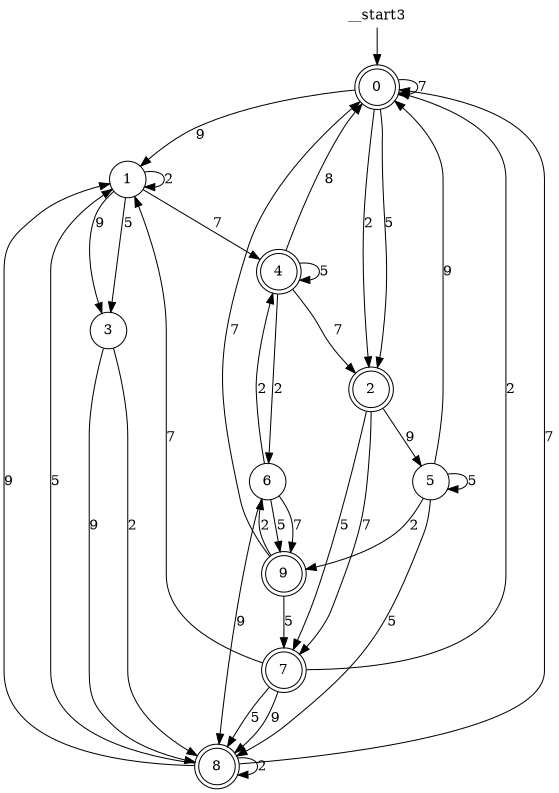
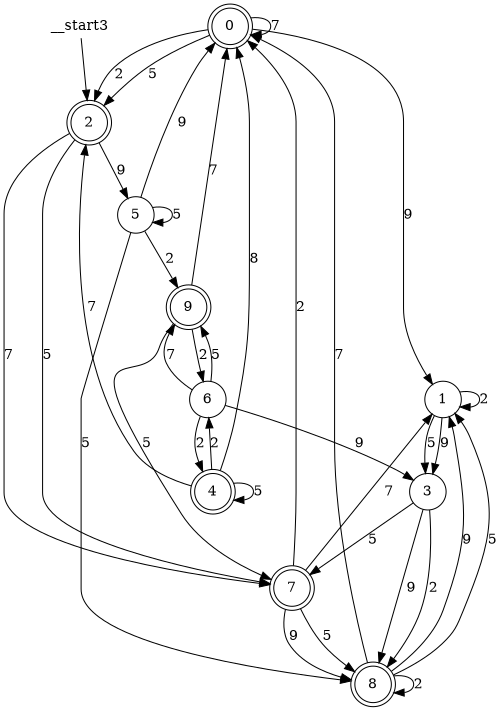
(377, 41) -> (84, 64)
(197, 222) -> none
none -> (366, 536)
(236, 616) -> (317, 436)
